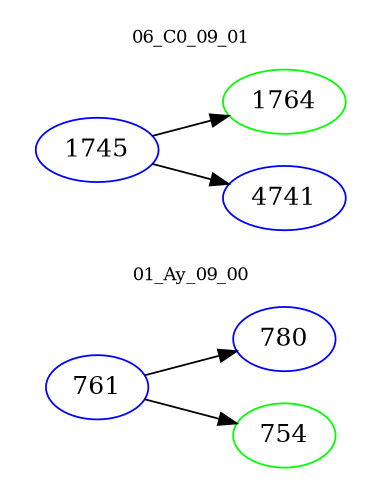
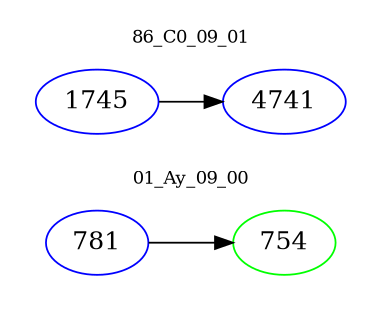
(191, 38) -> (191, 38)
(284, 102) -> none
(284, 339) -> none
(97, 387) -> (97, 243)
